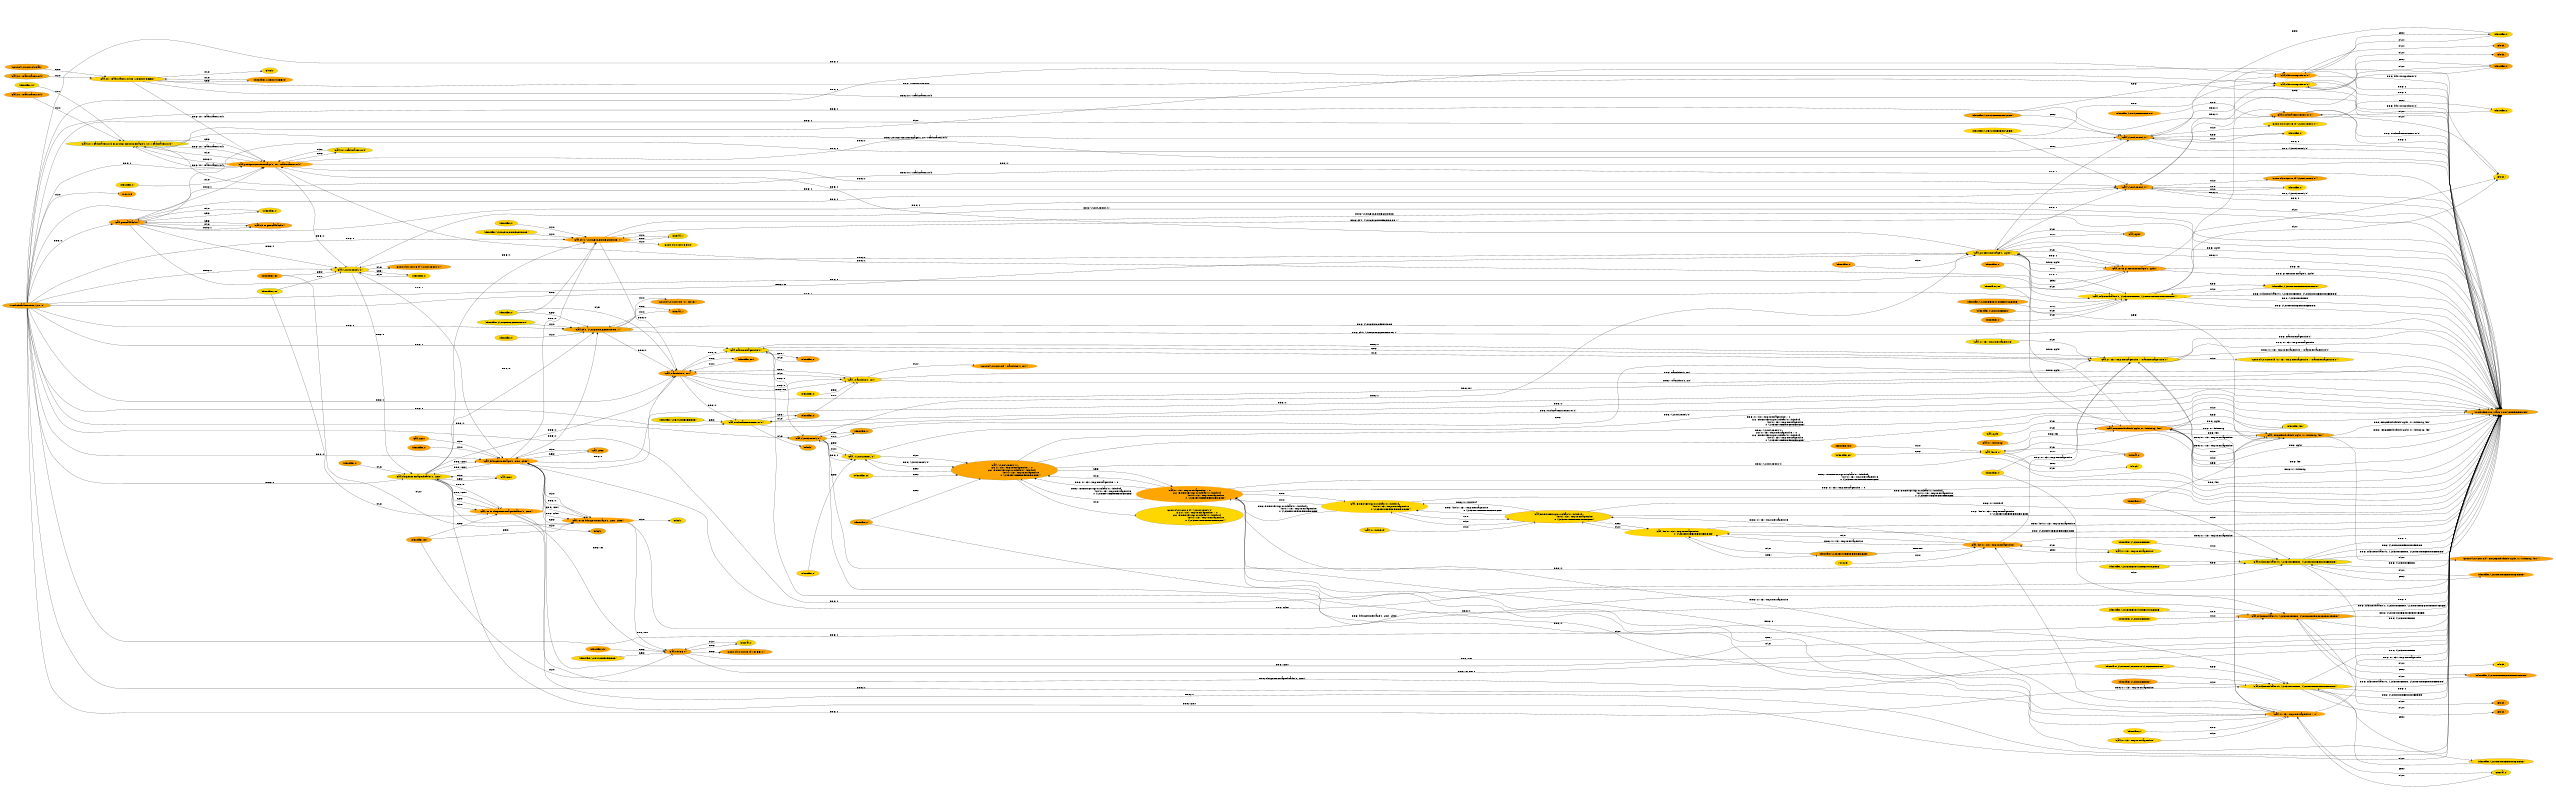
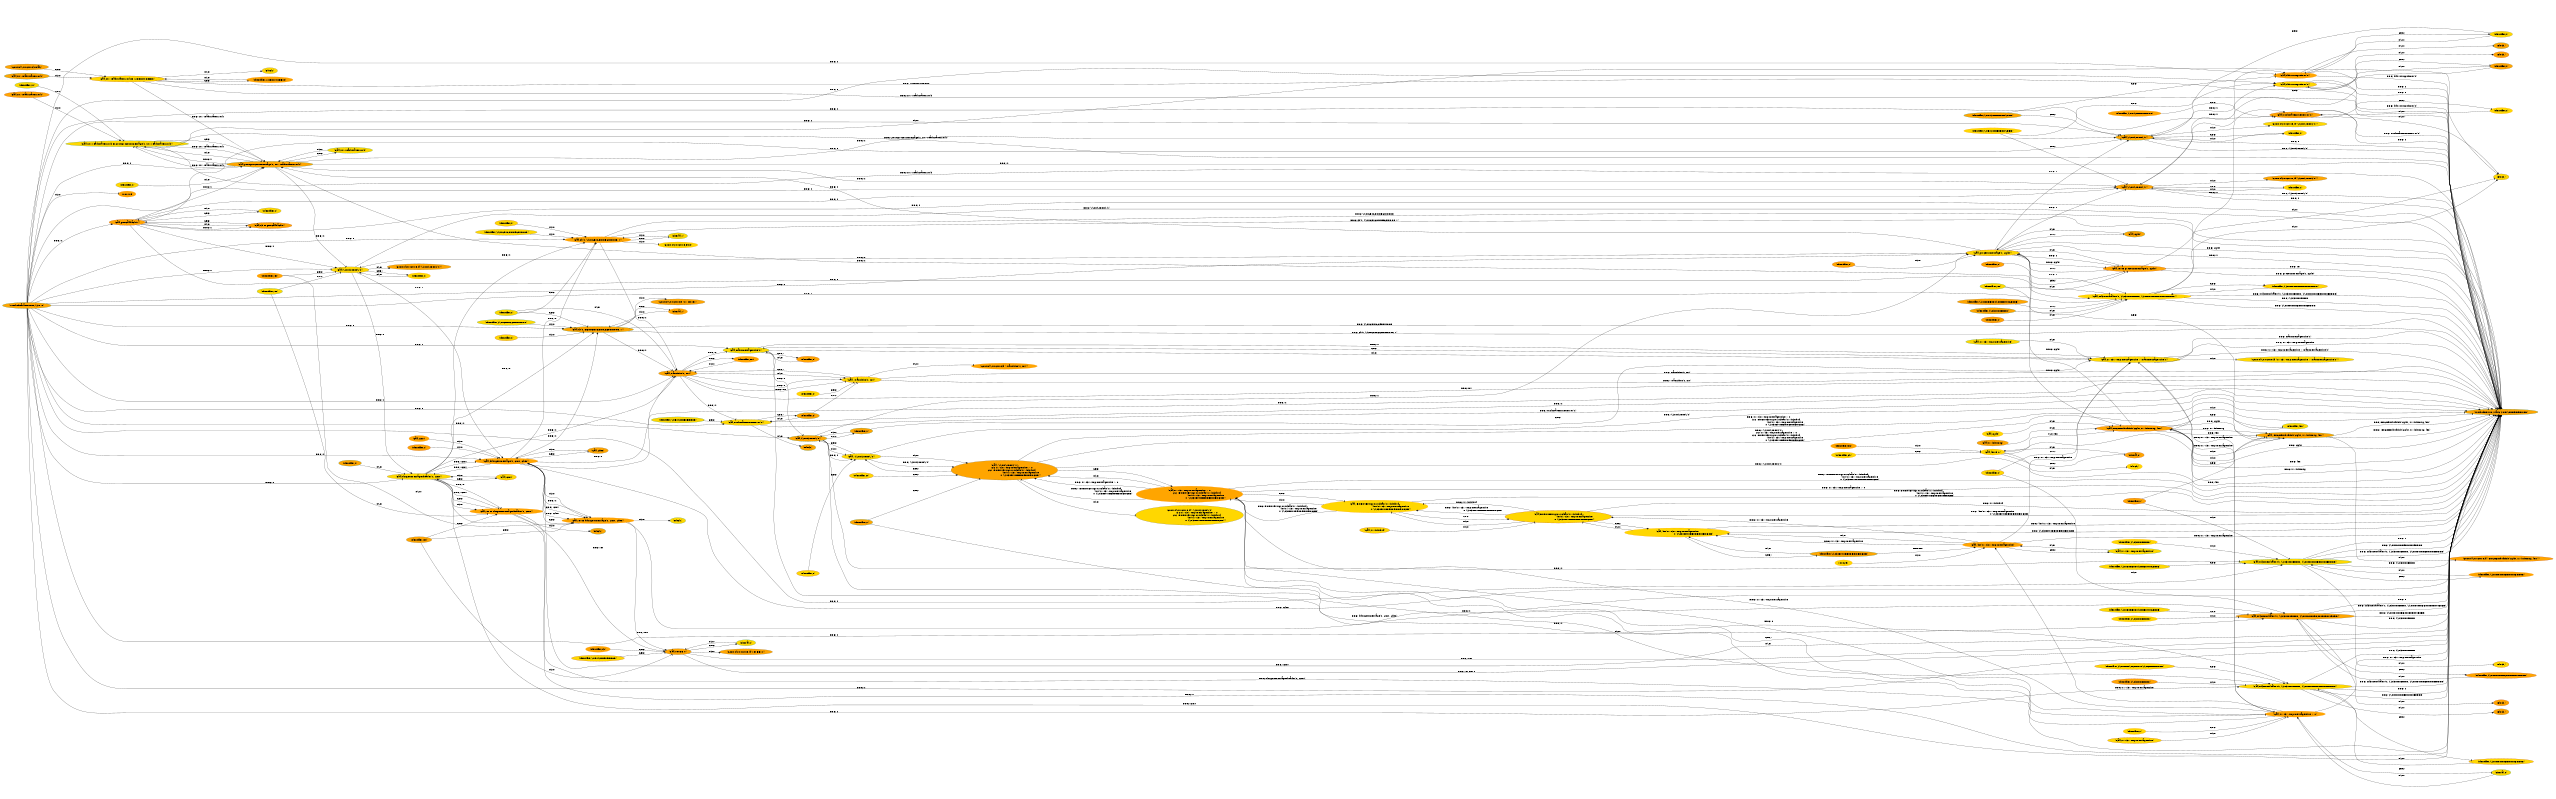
(270, 164) -> (270, 164)
(781, 284) -> (781, 284)
(598, 330) -> (598, 330)
(2053, 434) -> (2053, 434)
(712, 651) -> (712, 651)
